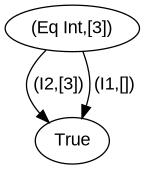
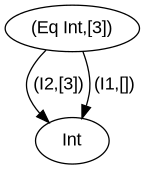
(72, 141) -> (72, 141)
